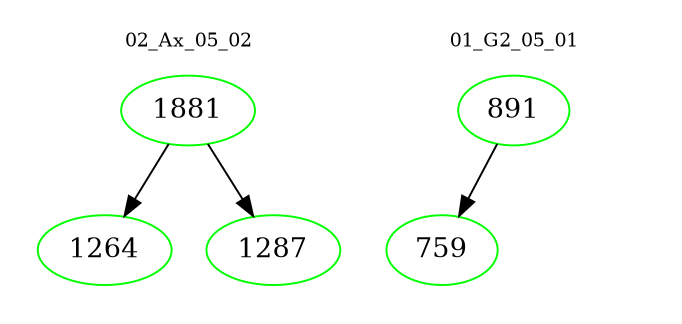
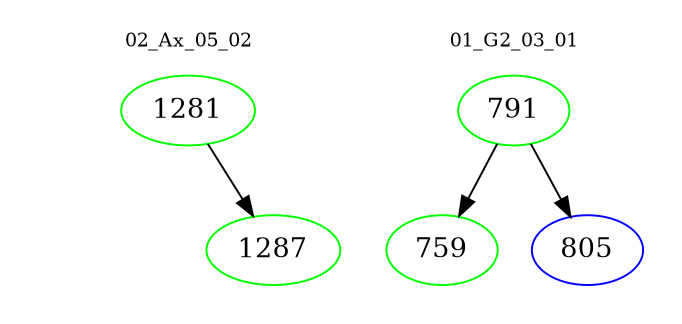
(515, 42) -> (515, 42)
(188, 111) -> (188, 111)
(514, 111) -> (514, 111)
(105, 250) -> none
none -> (587, 250)
